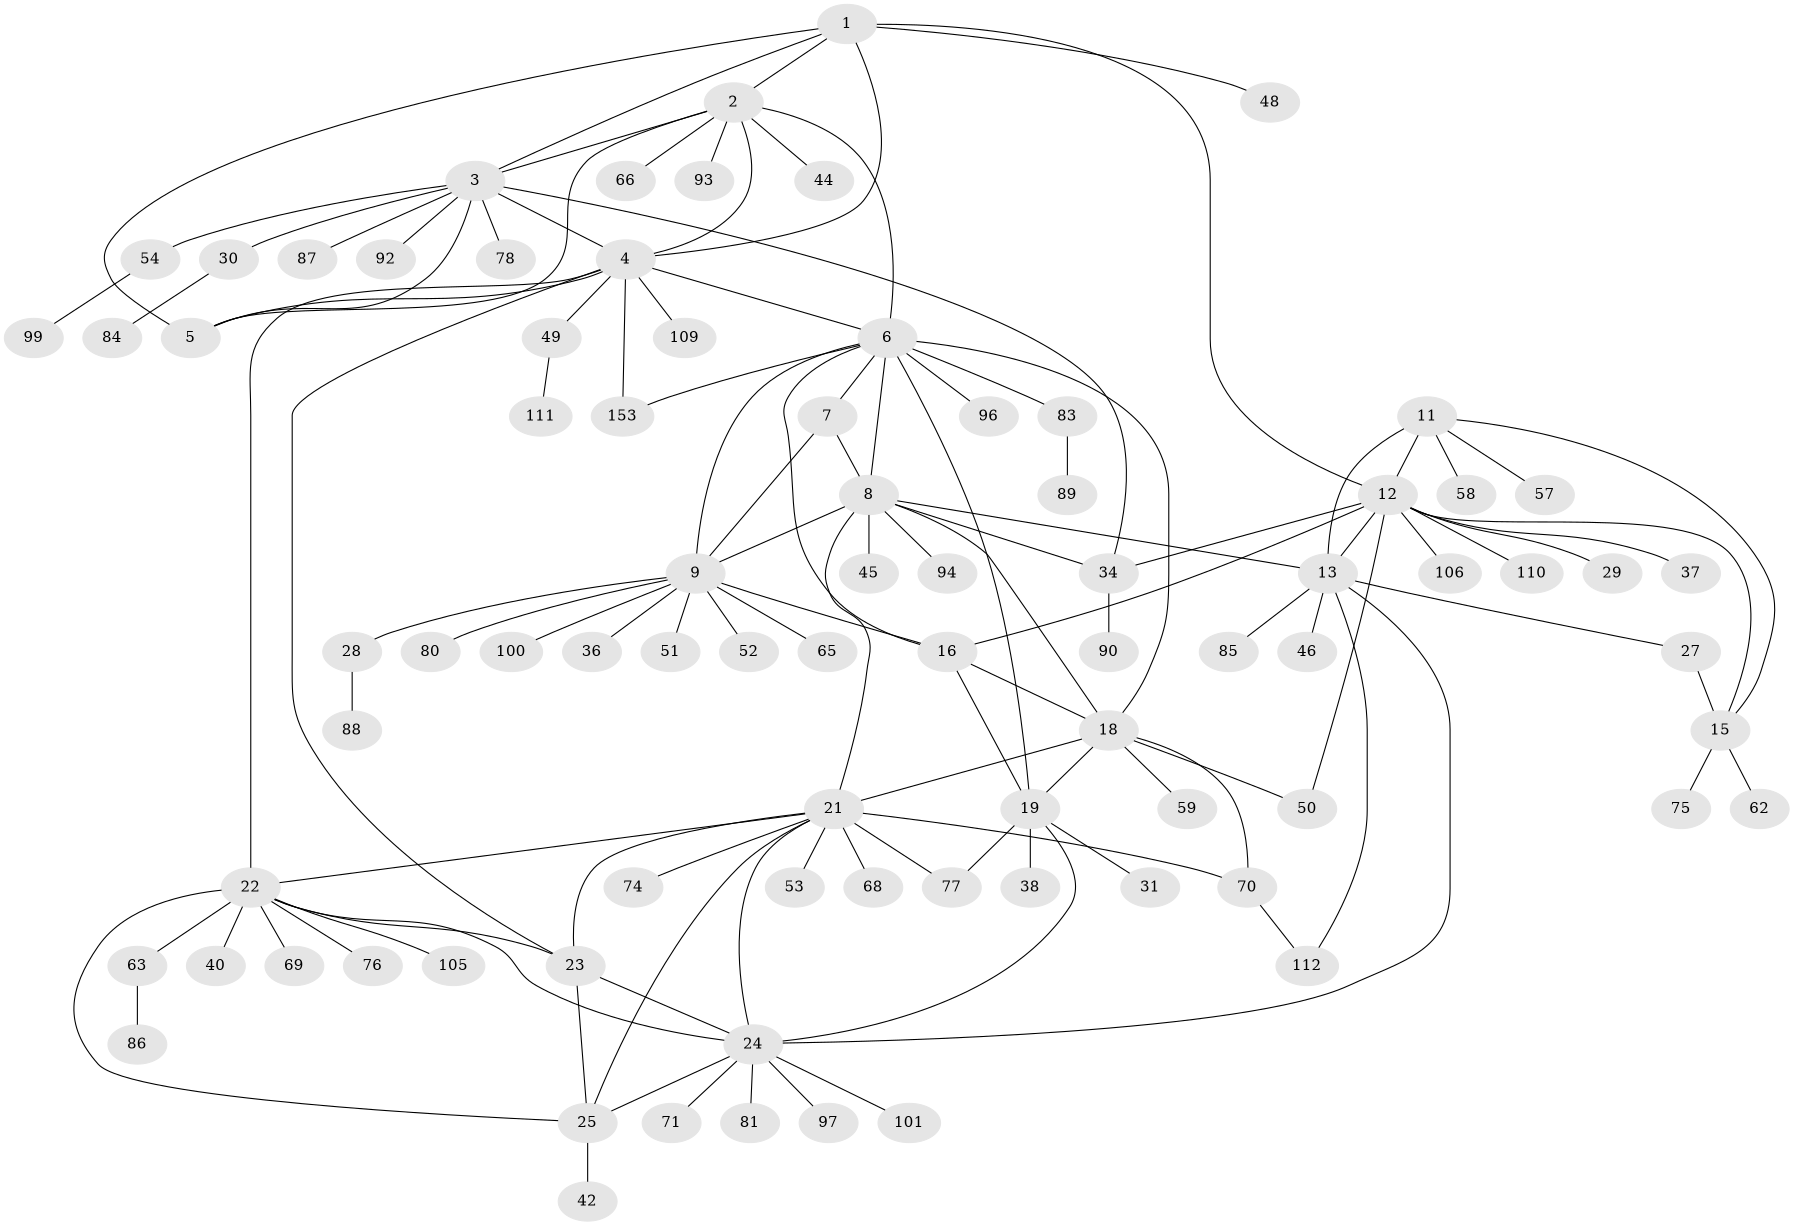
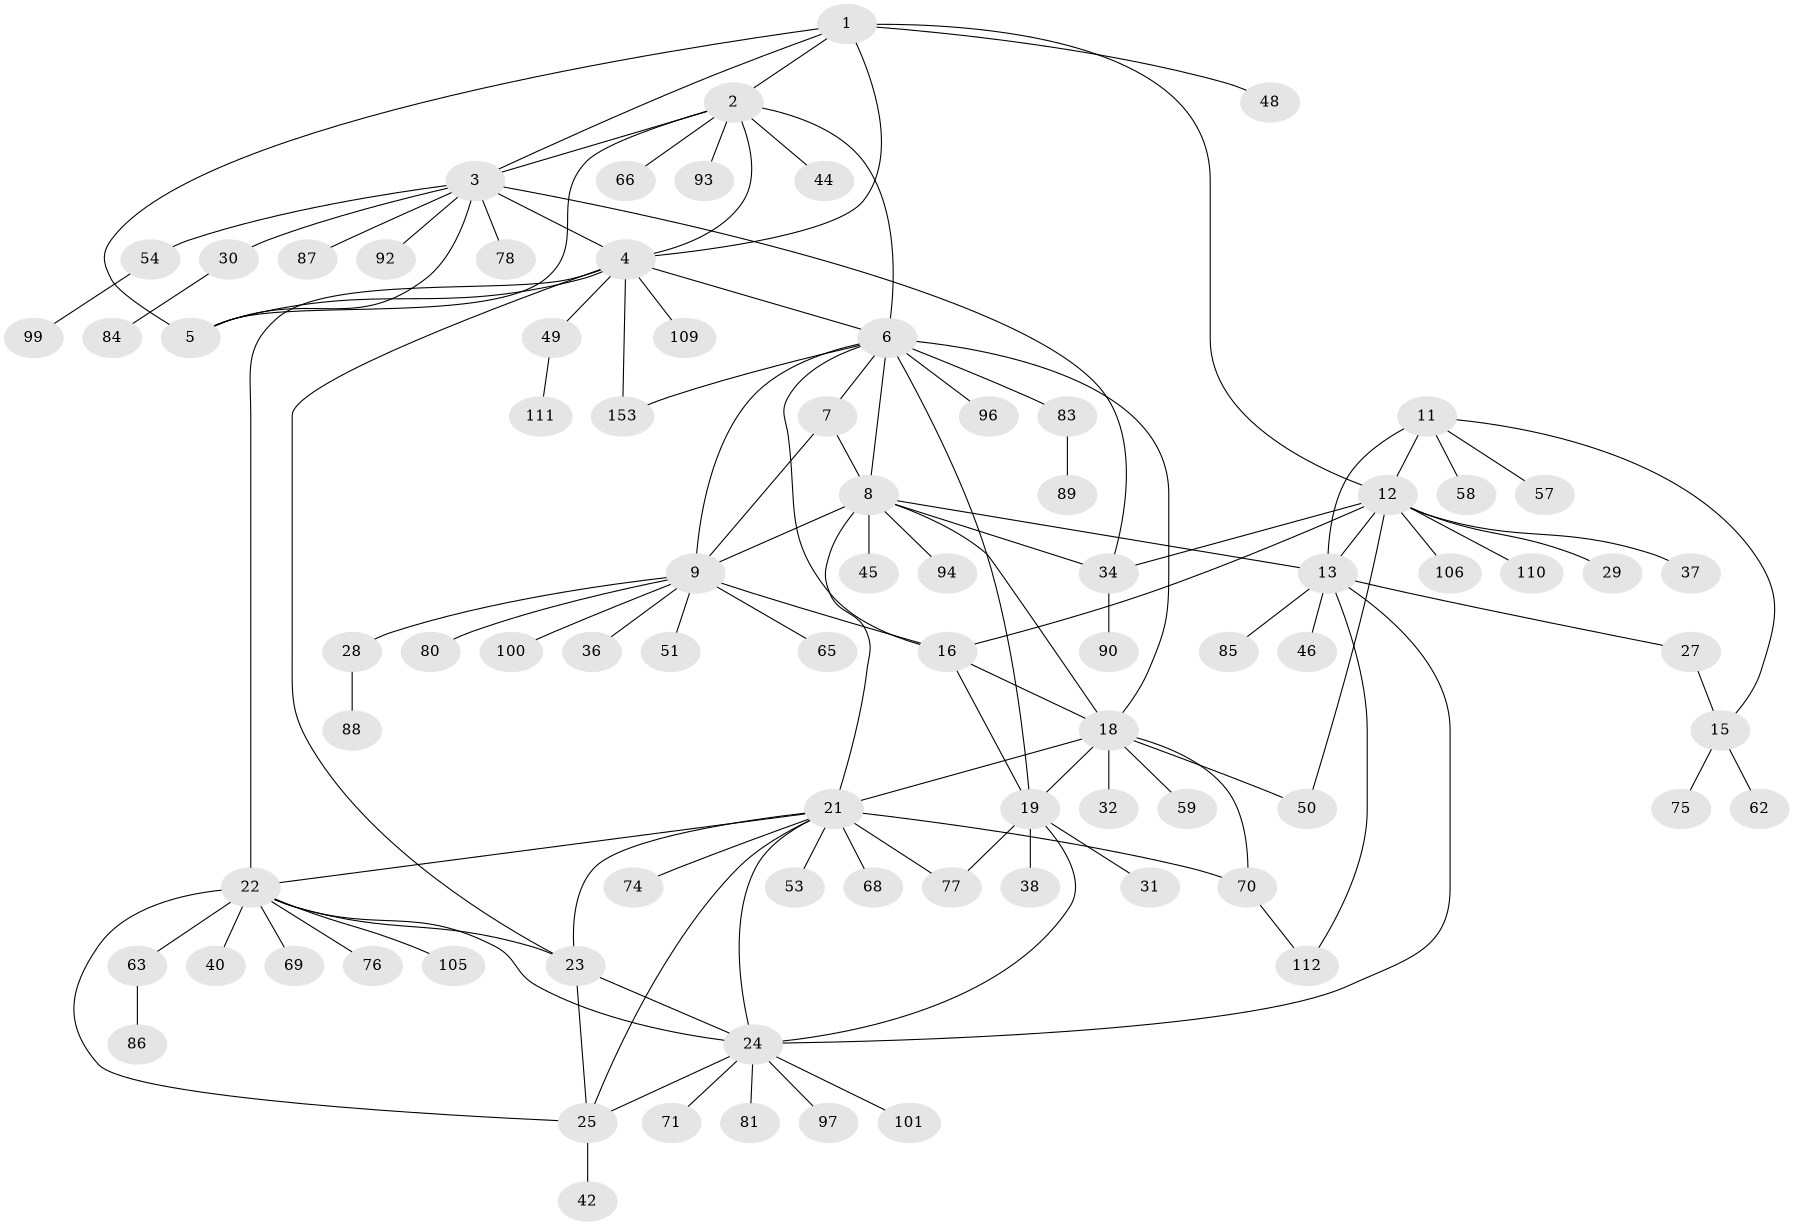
(1655, 527) -> none
(749, 652) -> none
none -> (1109, 809)
